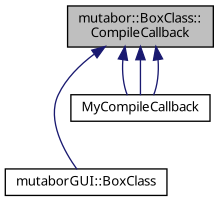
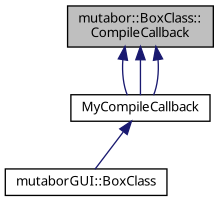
(55, 107) -> (109, 151)
